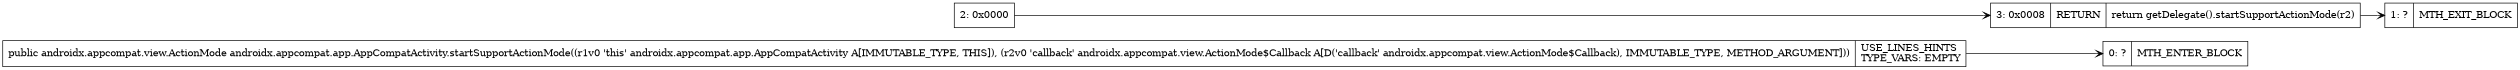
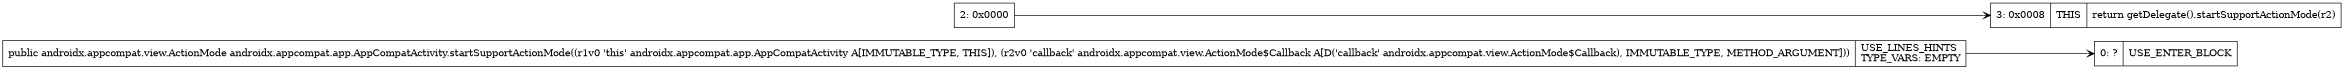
(2078, 15) -> (2069, 15)
(2451, 15) -> none
(2190, 53) -> (2180, 53)
